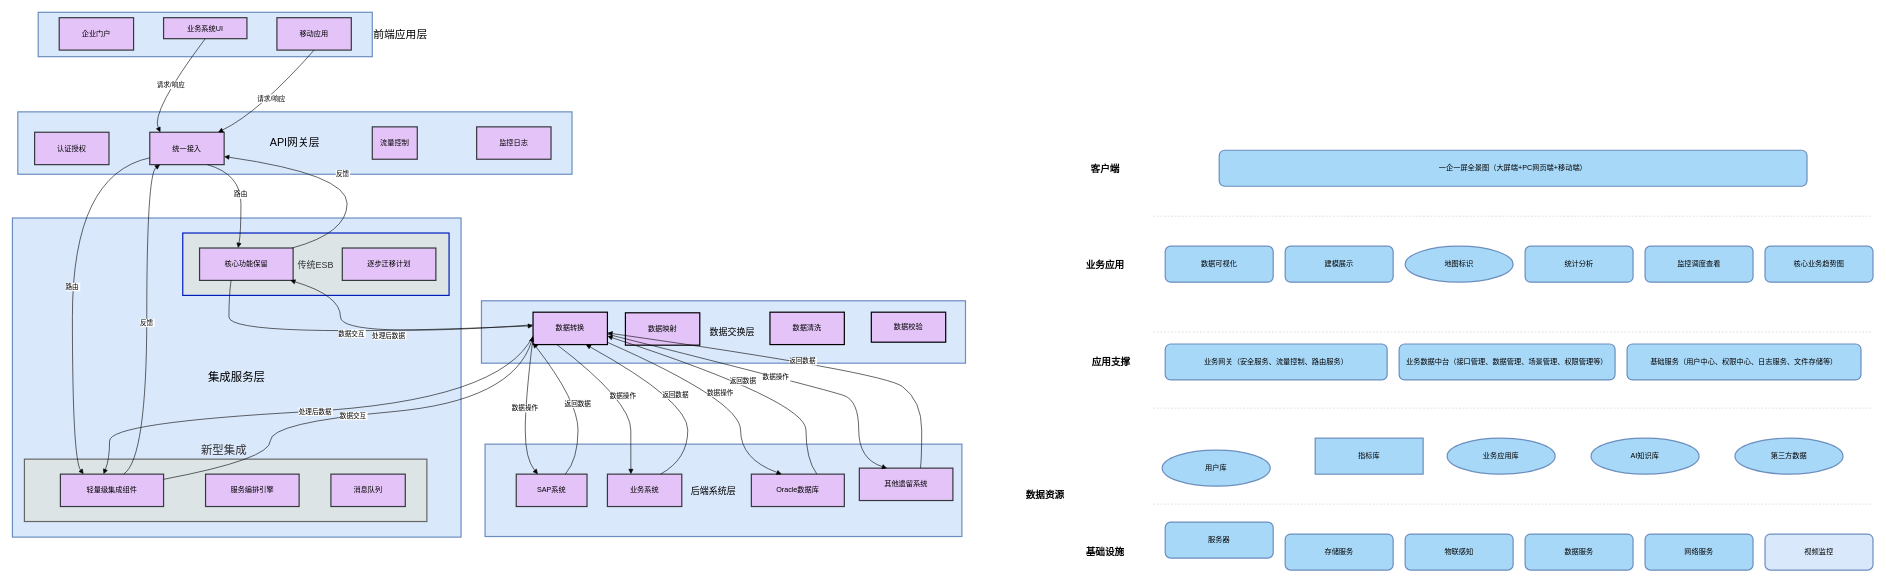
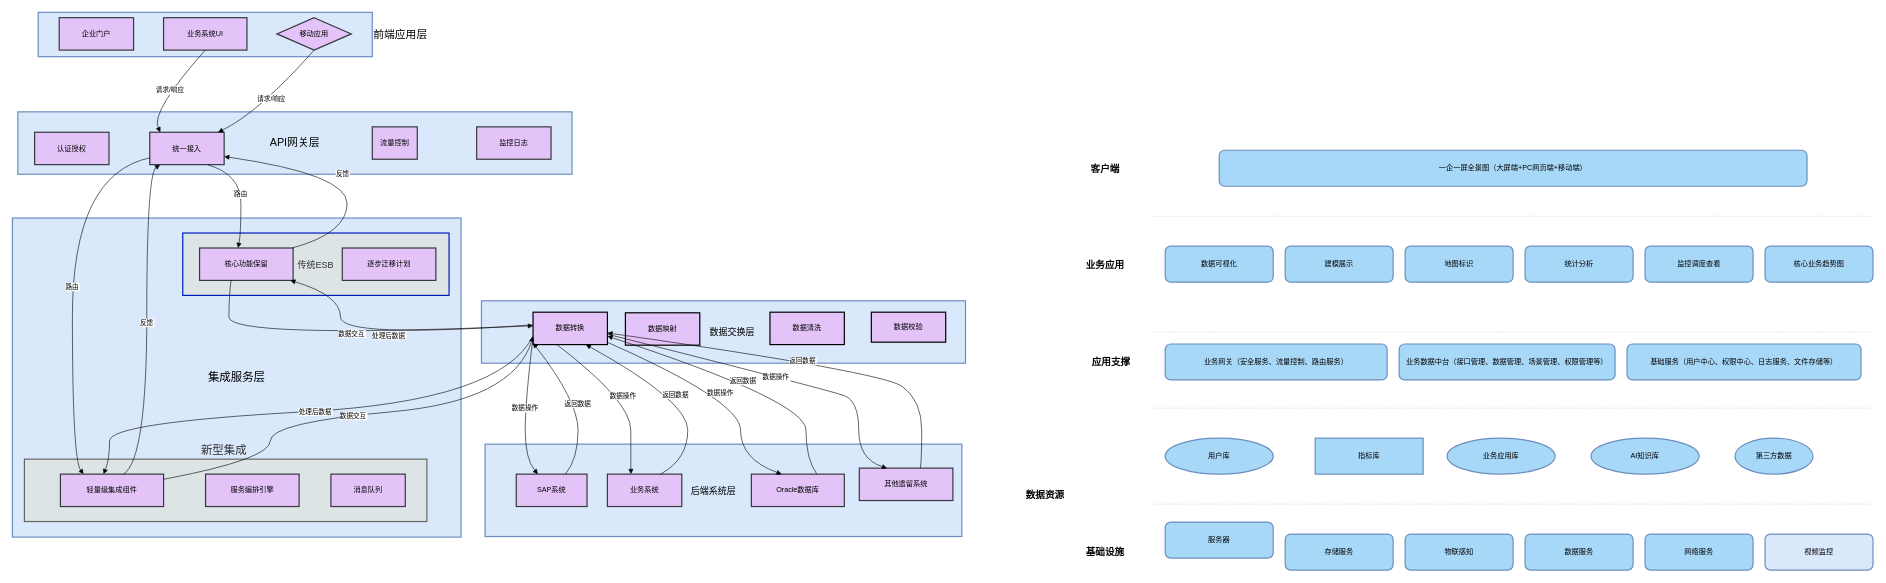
(205, 28) -> (205, 34)
(314, 34) -> (314, 34)
(1460, 264) -> (1460, 264)
(1790, 456) -> (1775, 456)
(1217, 468) -> (1220, 456)
